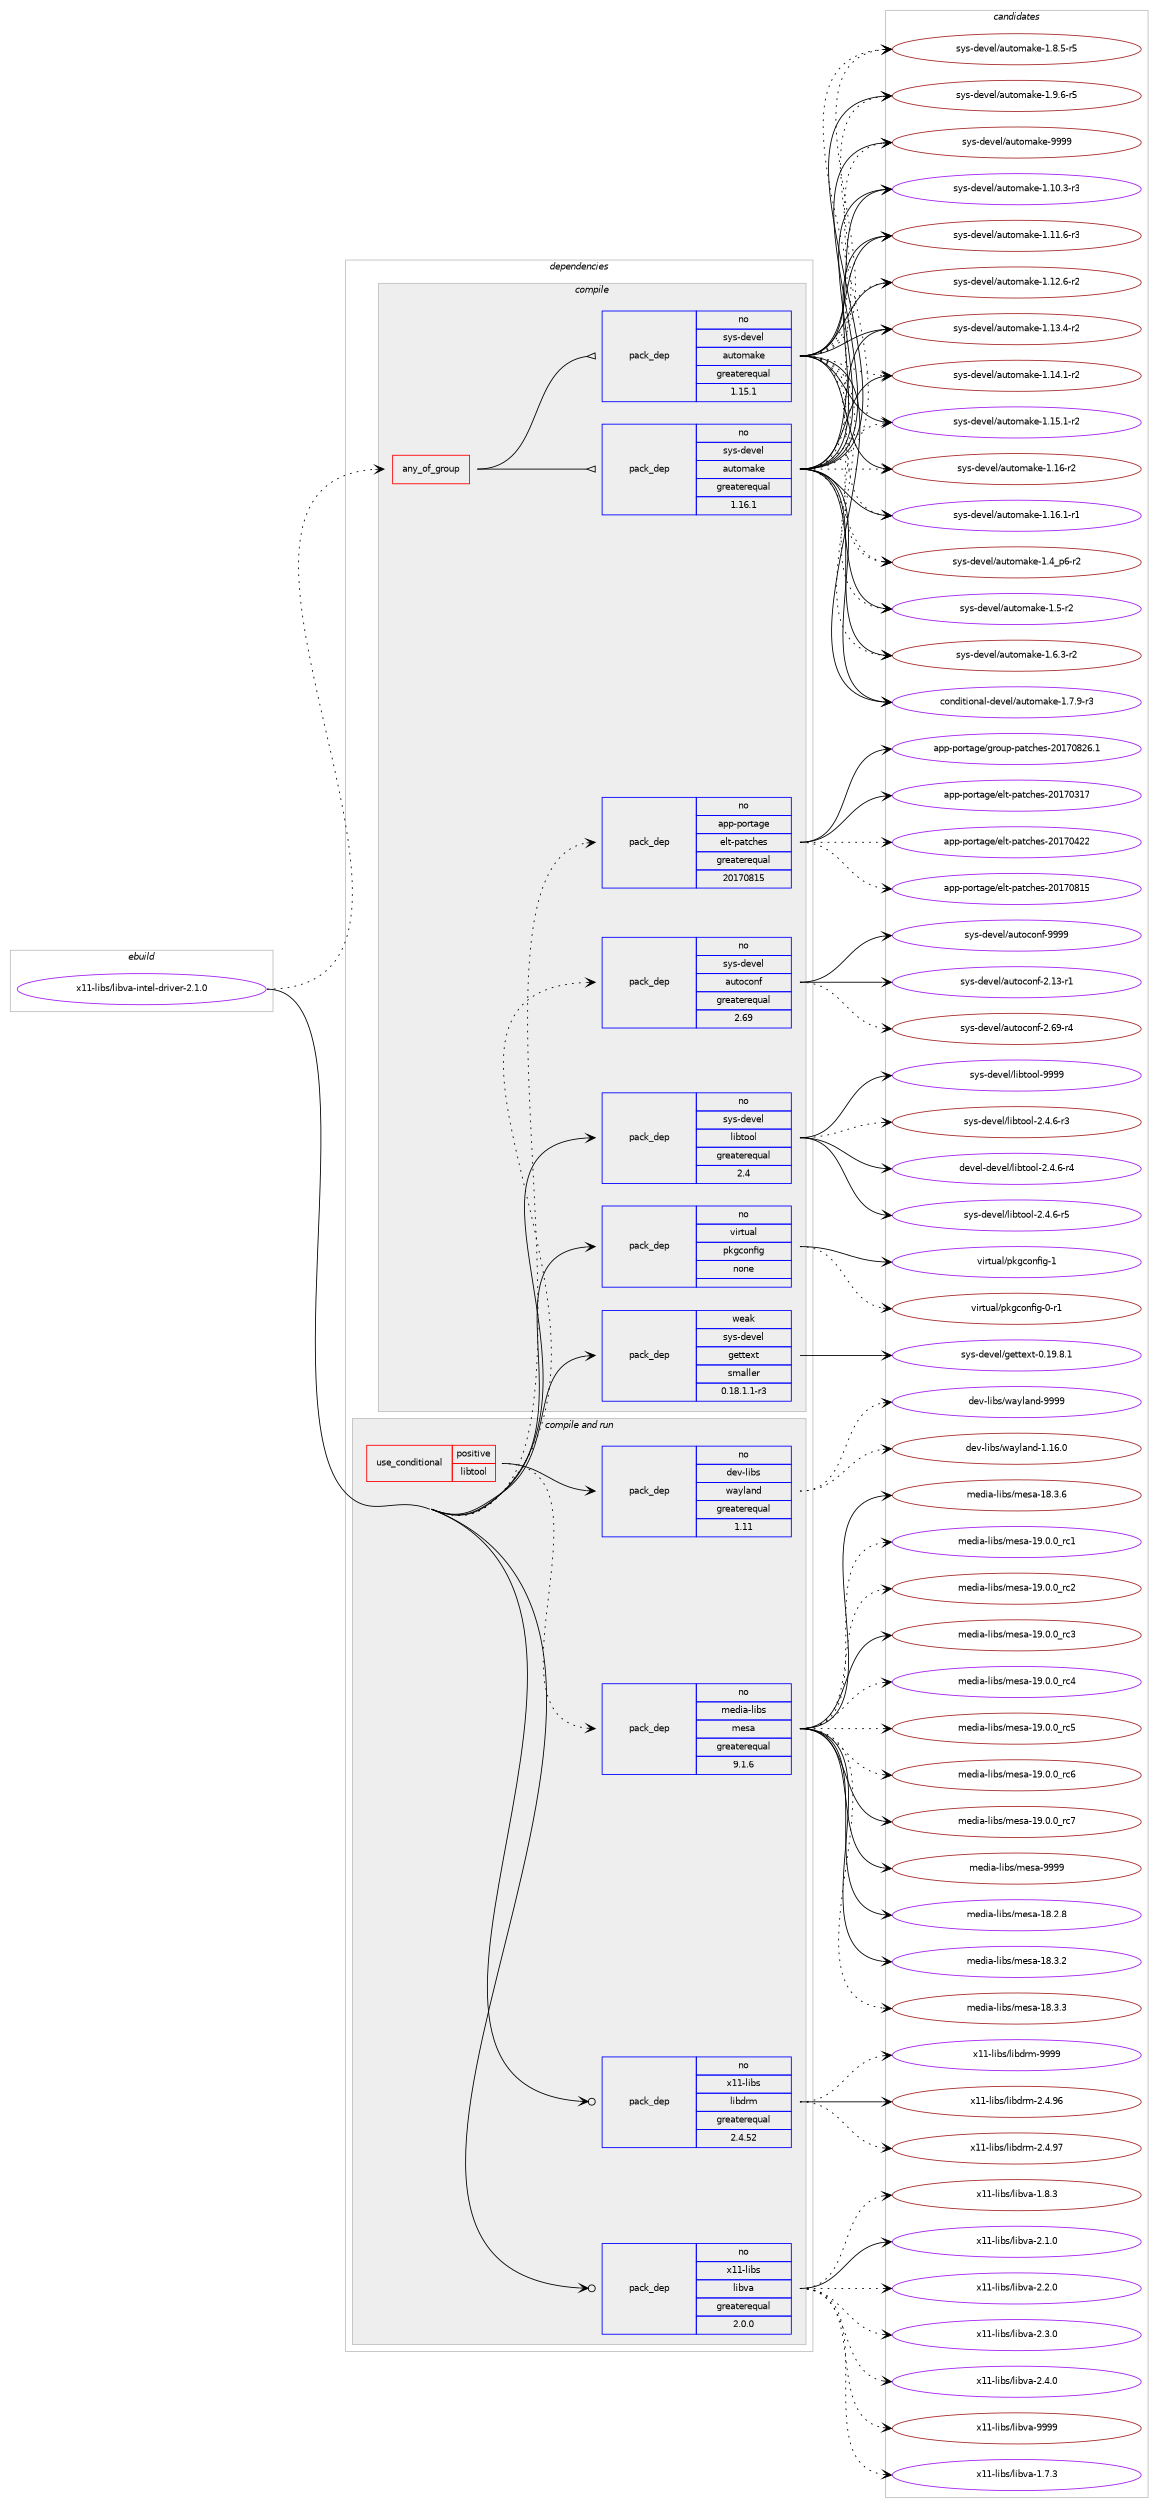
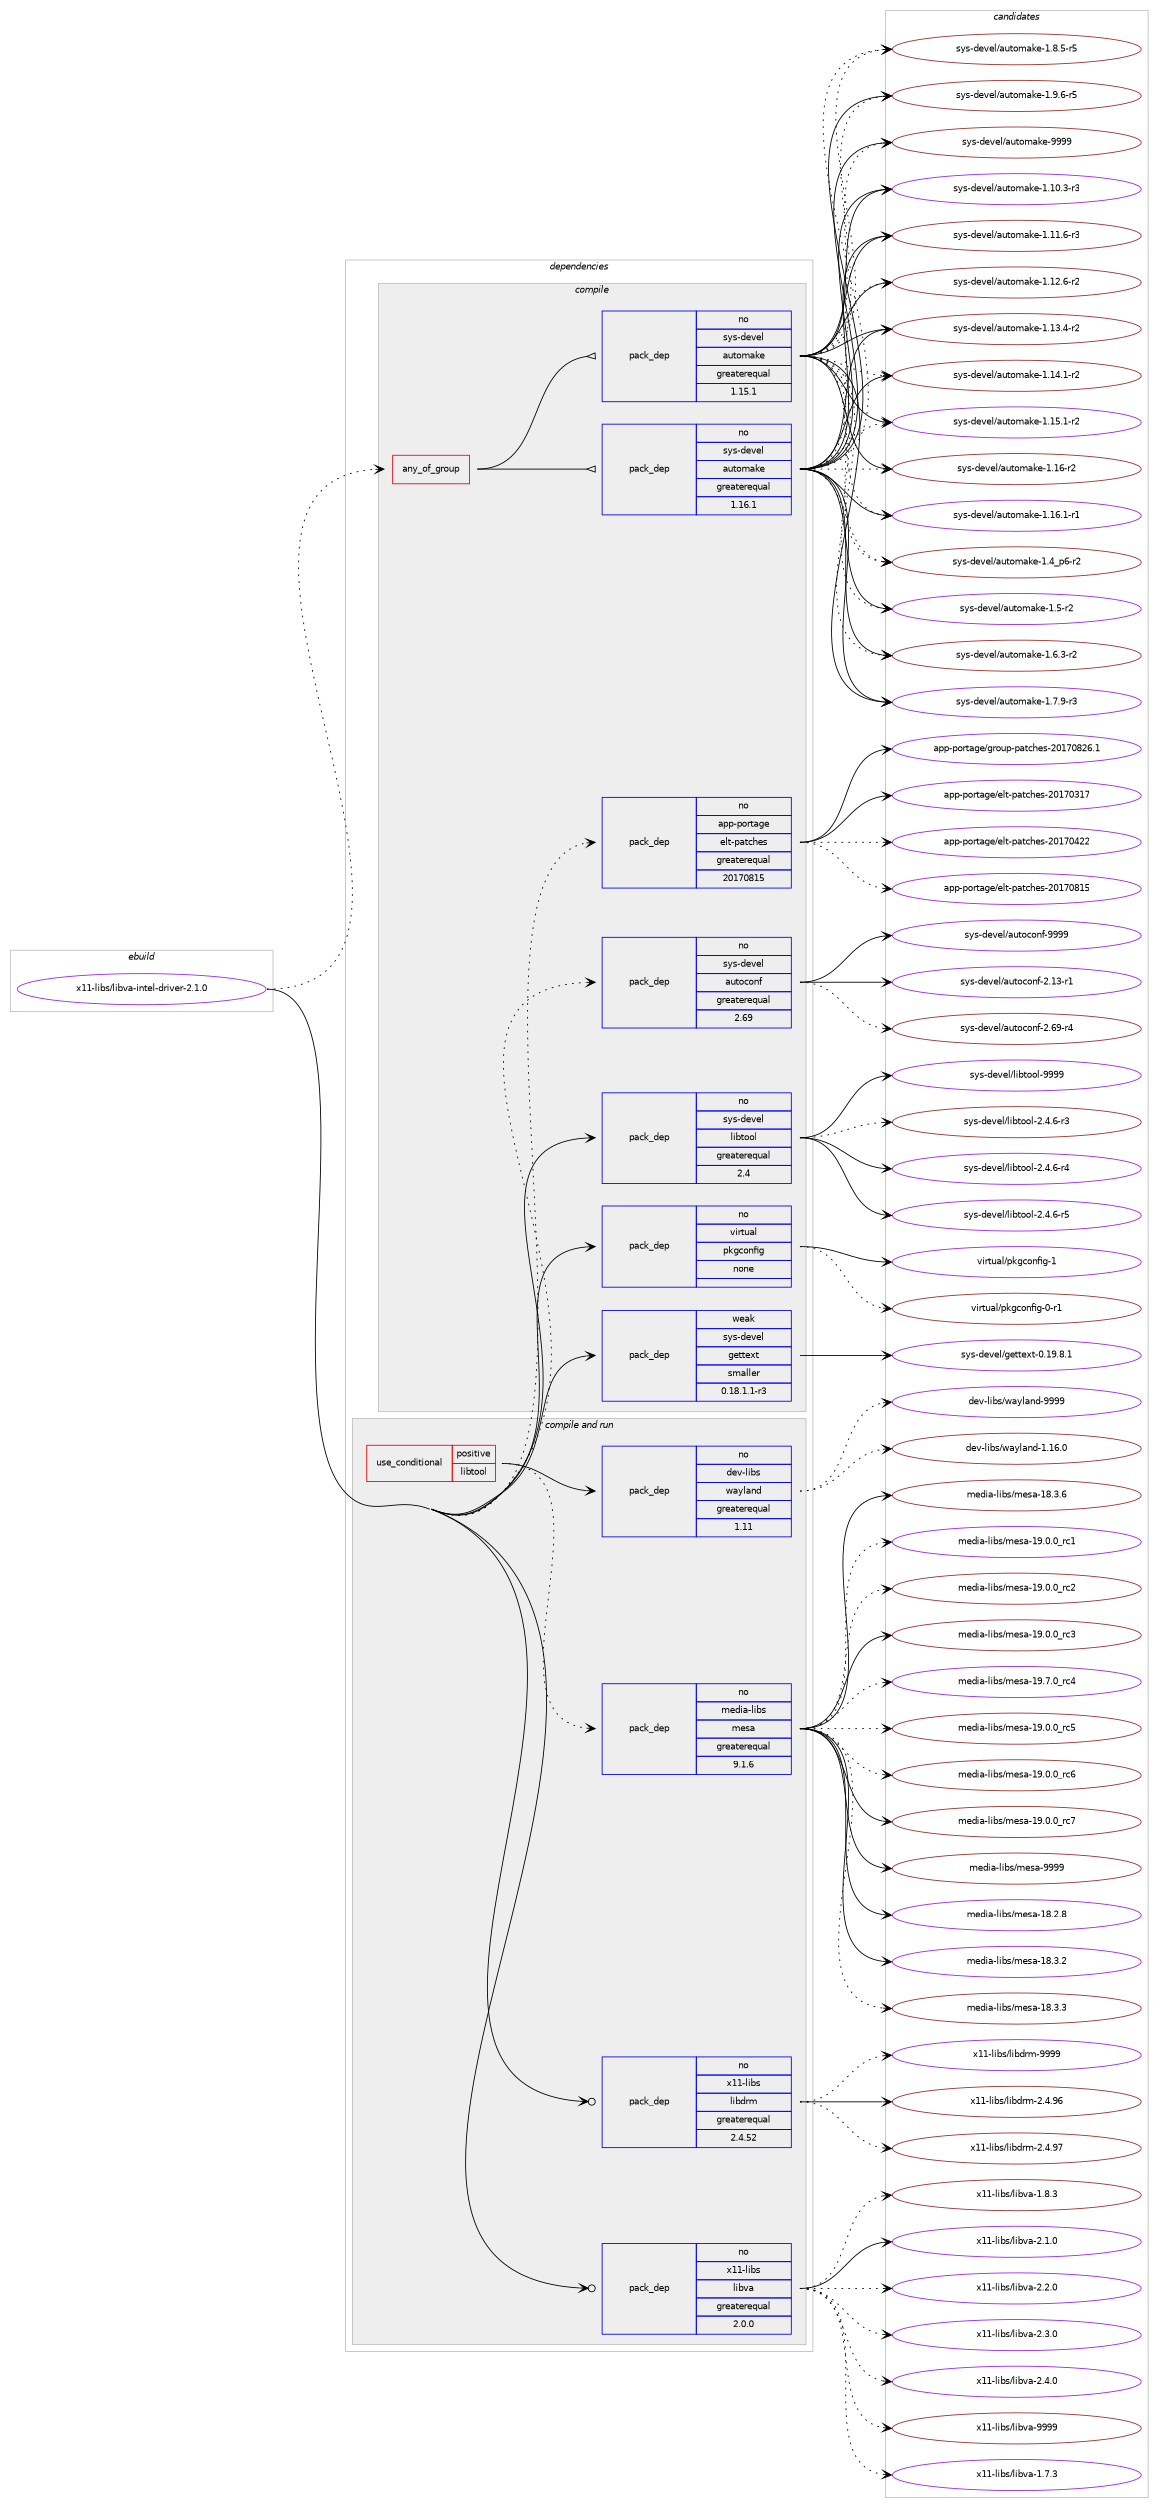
(1017, 702) -> (1017, 702)
(1017, 1169) -> (1017, 1169)
(1017, 1682) -> (1017, 1682)
